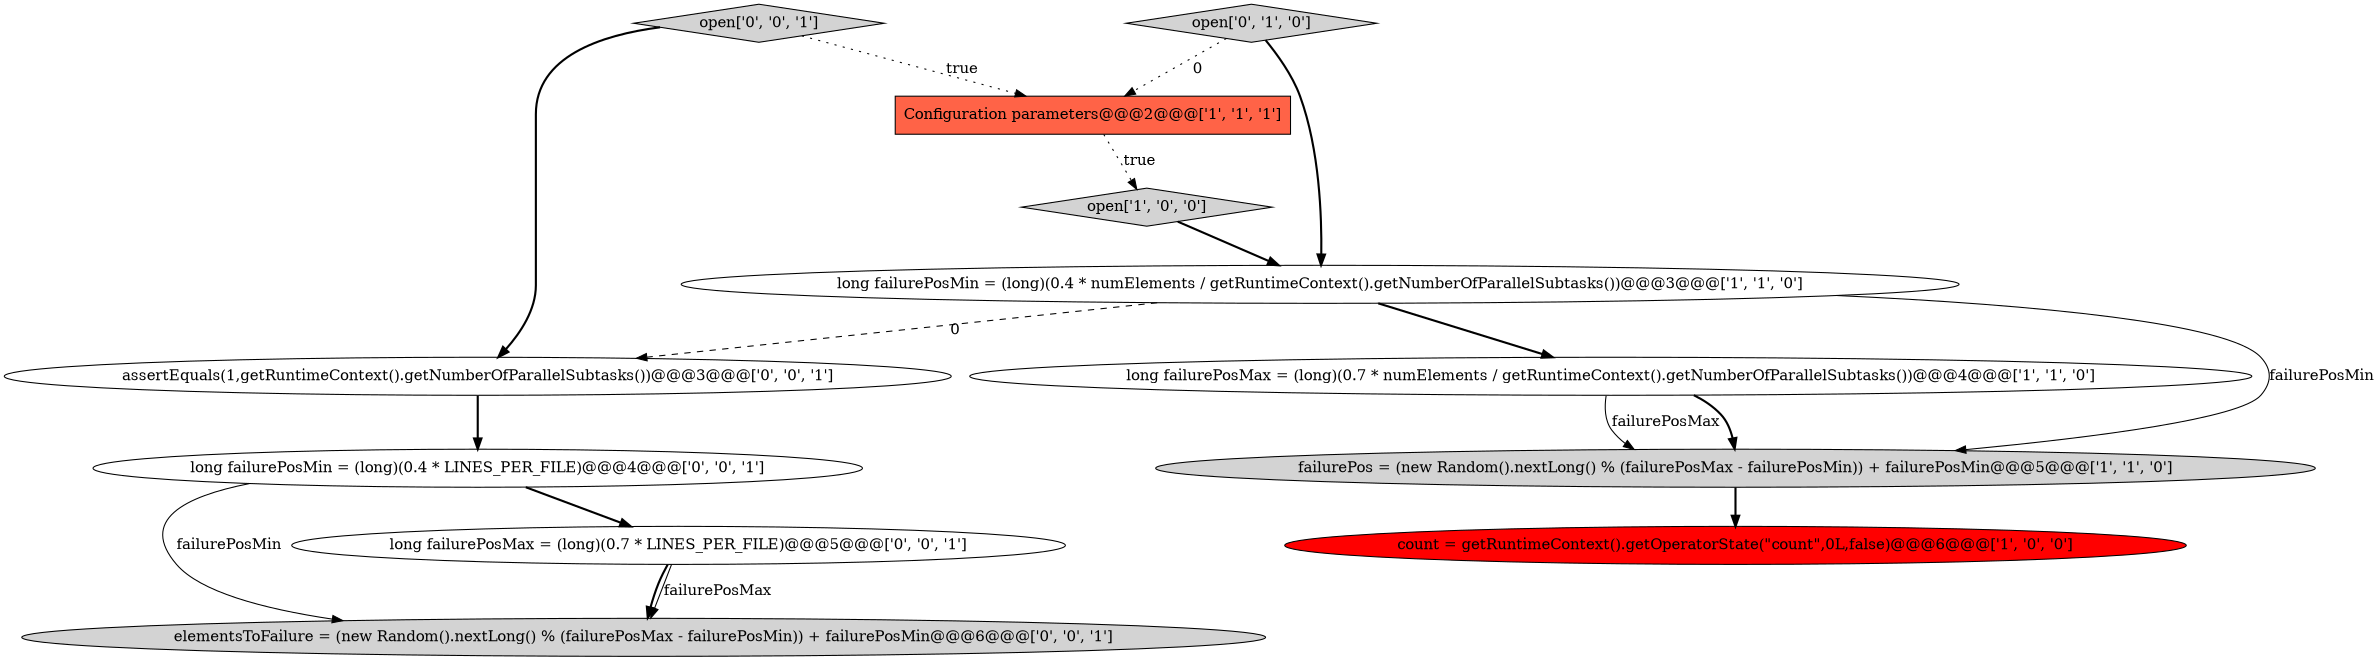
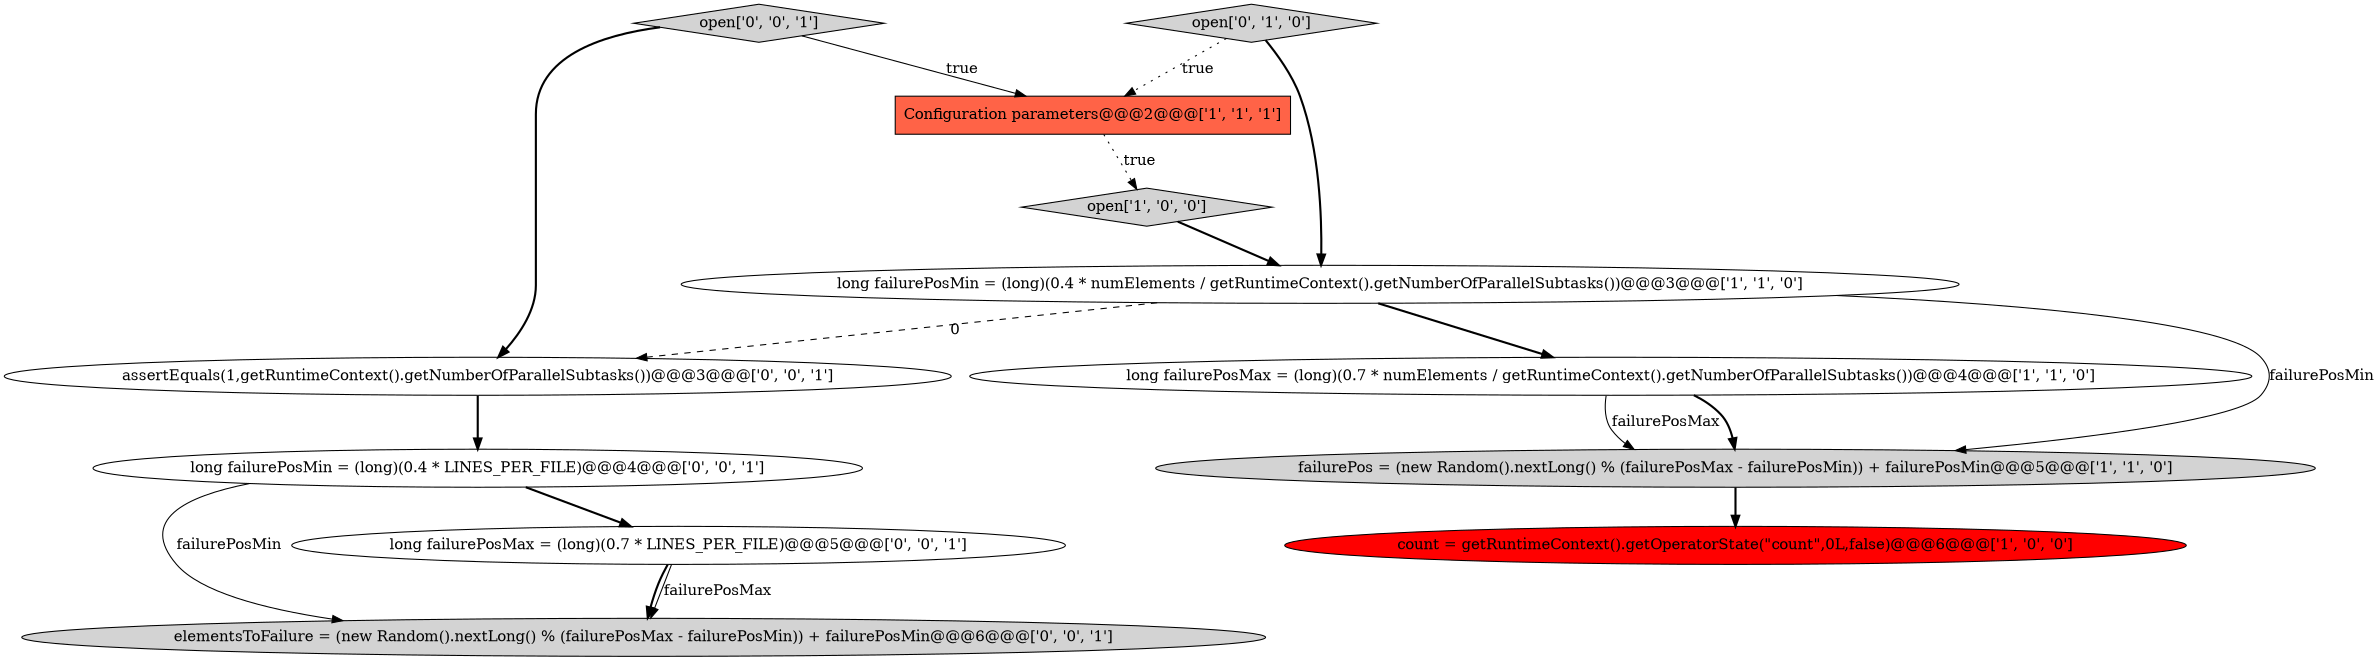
(909, 65) -> (909, 65)
(1198, 69) -> (1198, 69)
